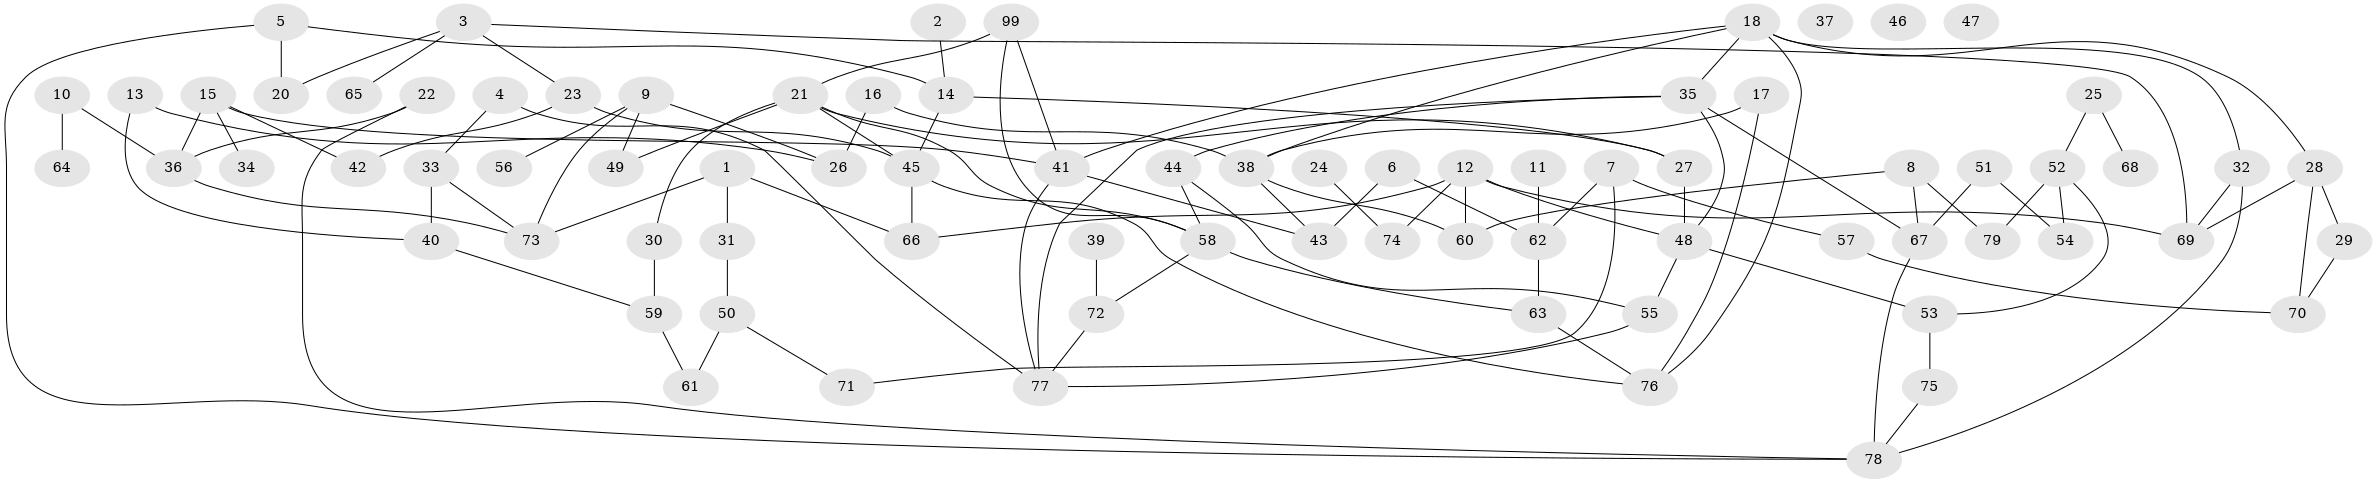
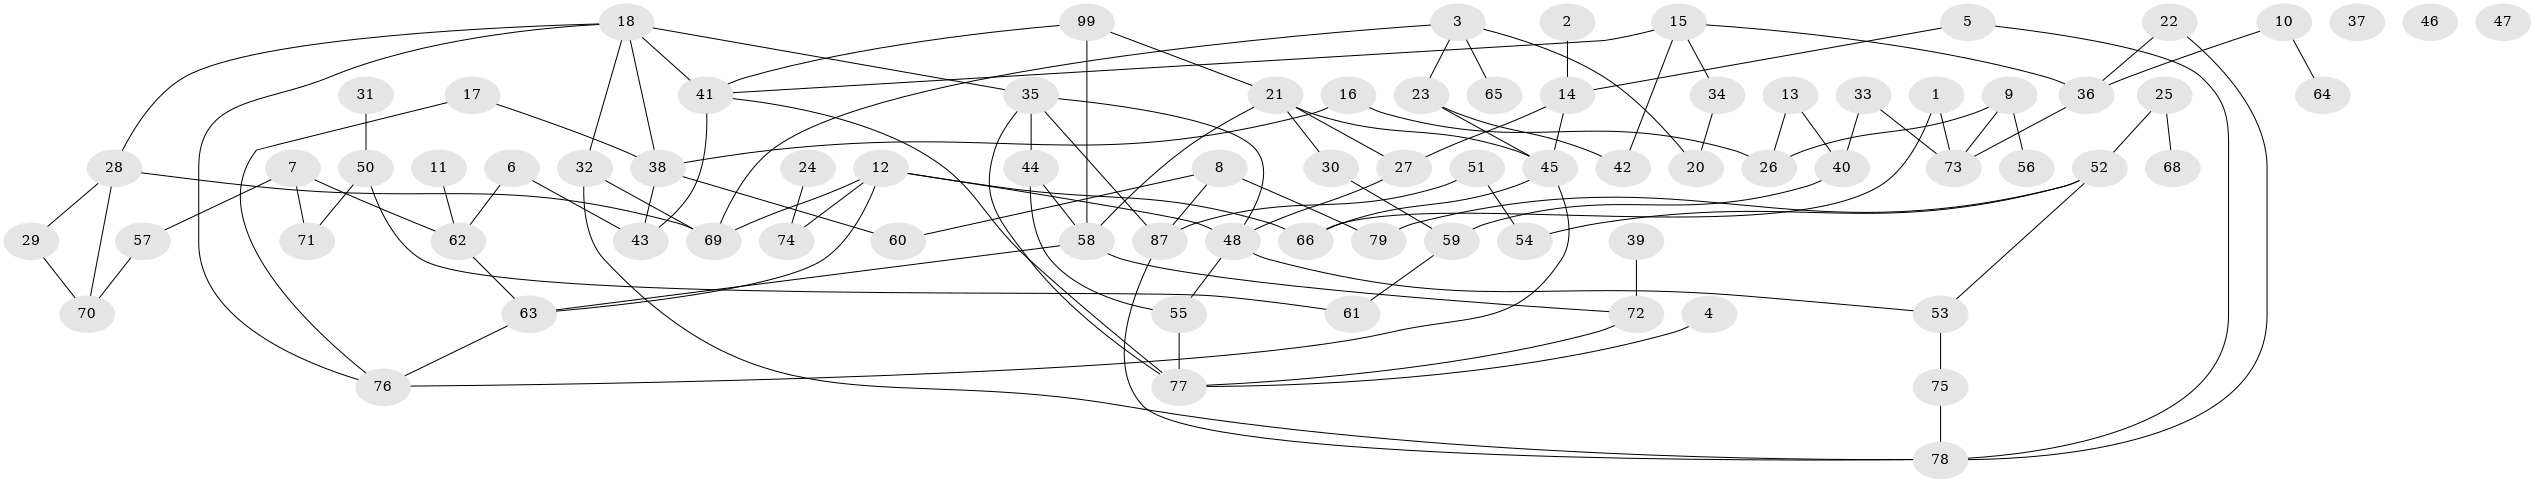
(281, 59) -> (1707, 132)
(474, 123) -> none
(616, 168) -> none
(1465, 198) -> (790, 274)
(727, 205) -> none
(1920, 241) -> (1160, 241)
